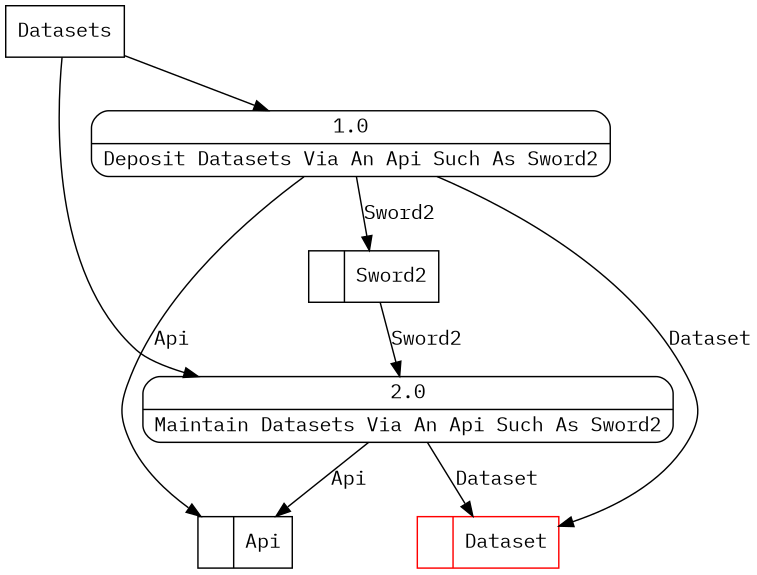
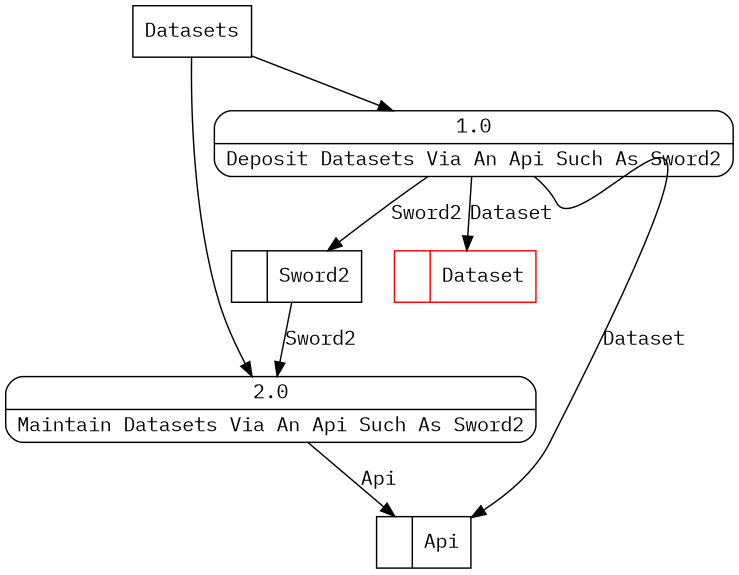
(172, 339) -> (644, 339)
(446, 473) -> none
